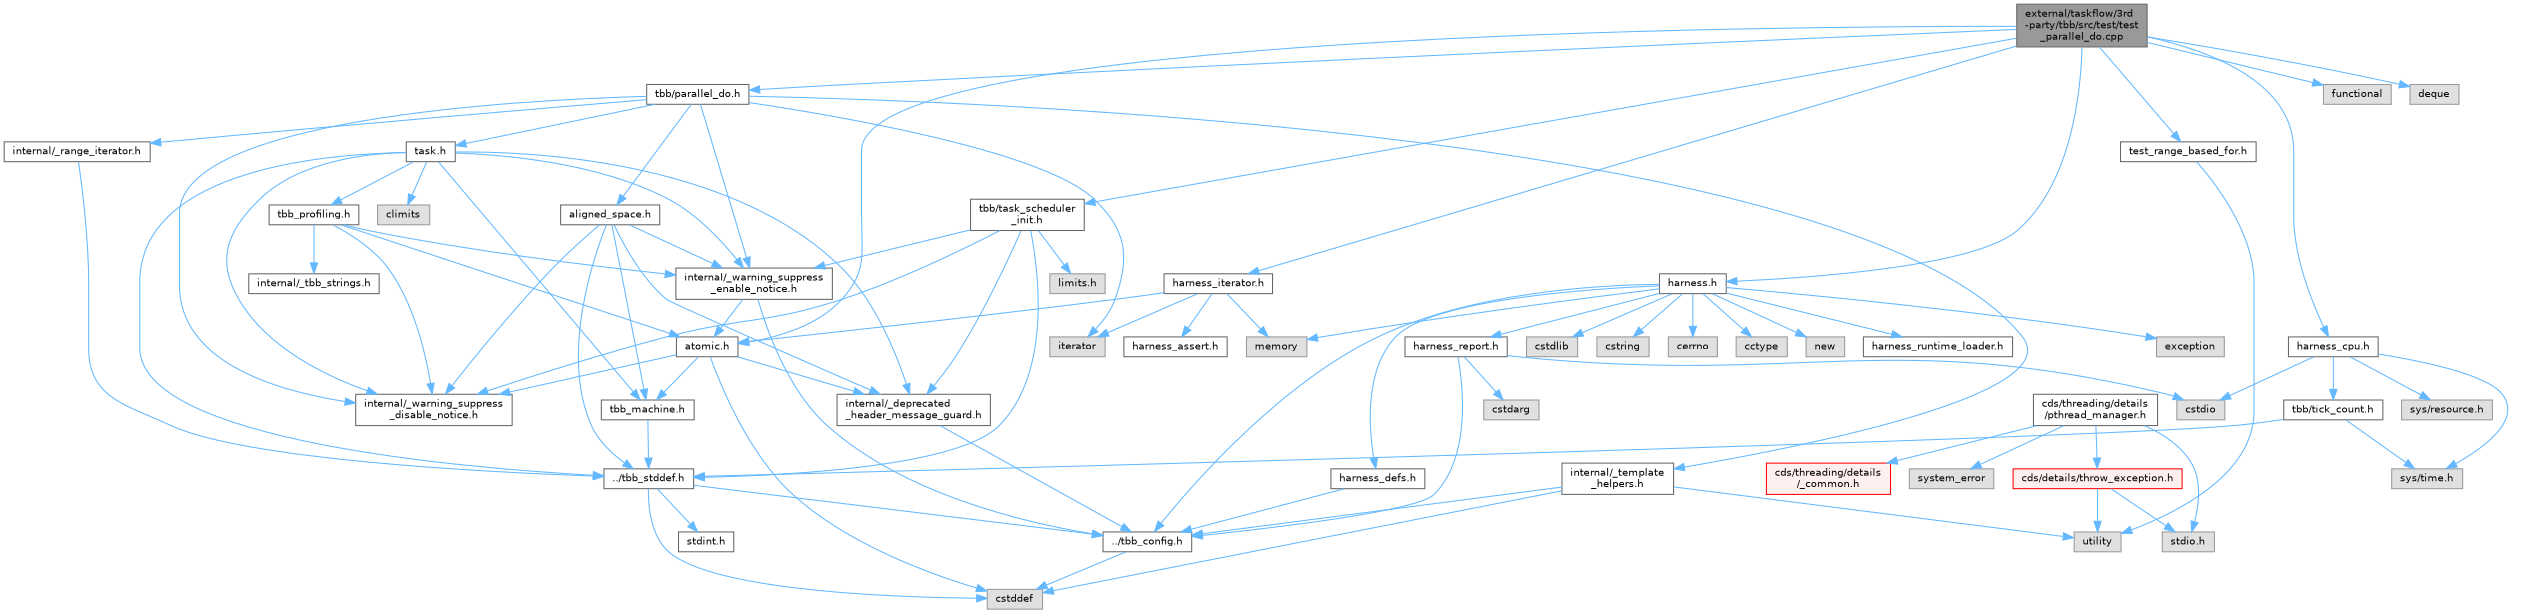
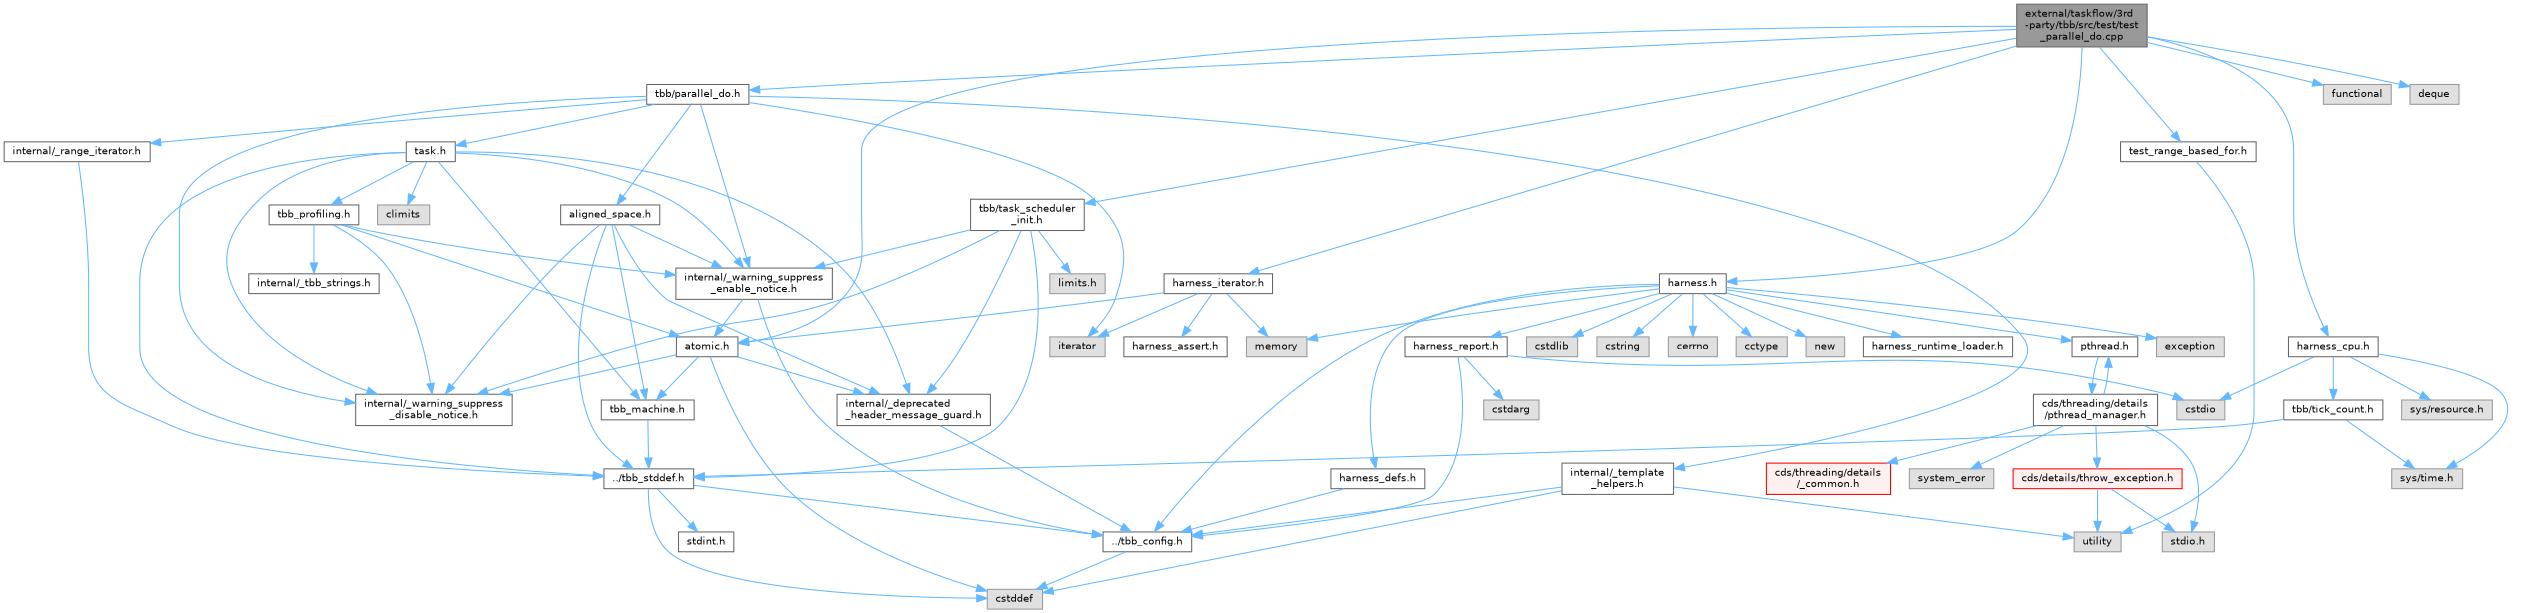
none -> (2105, 347)
